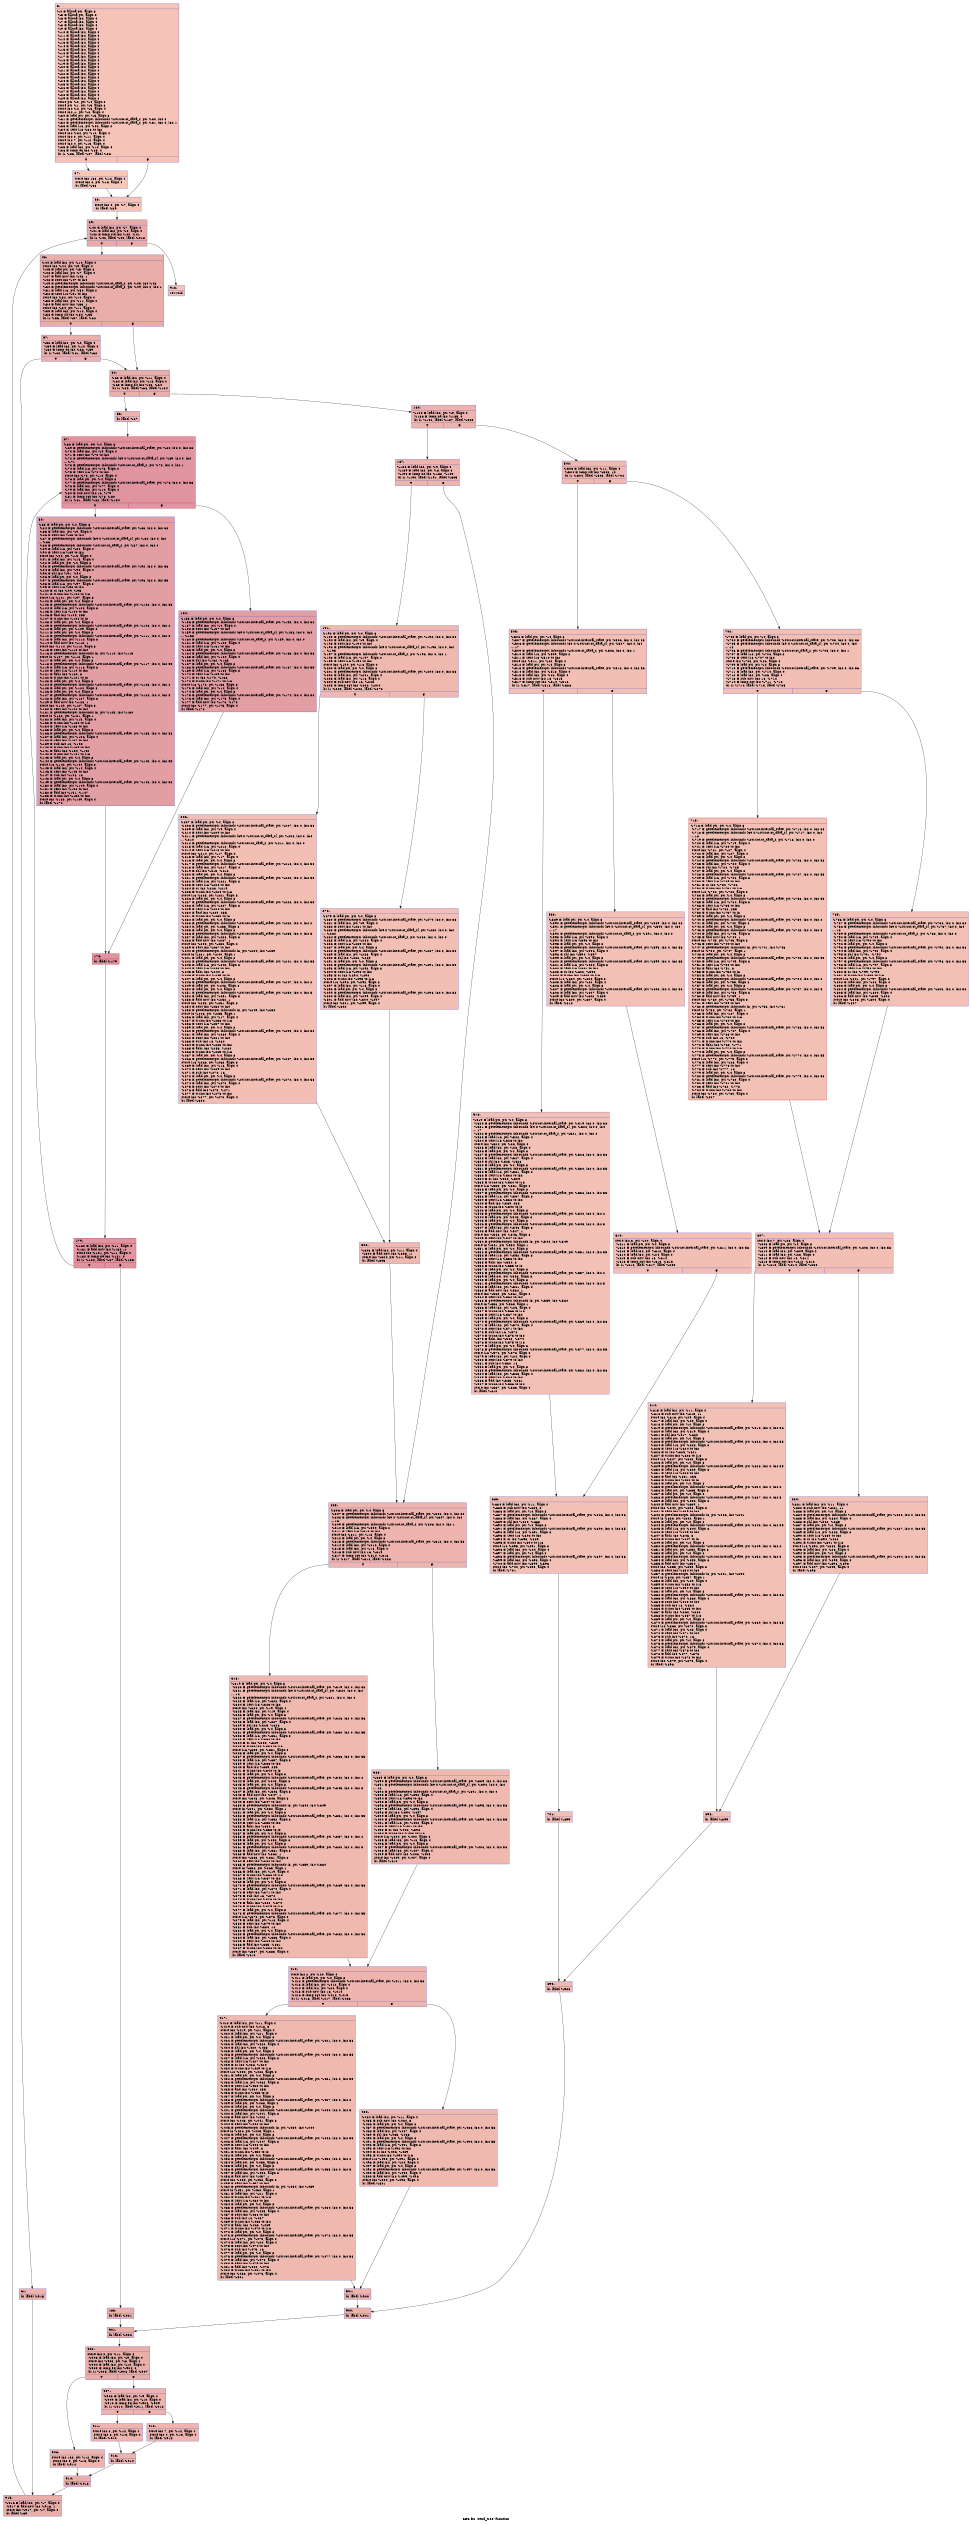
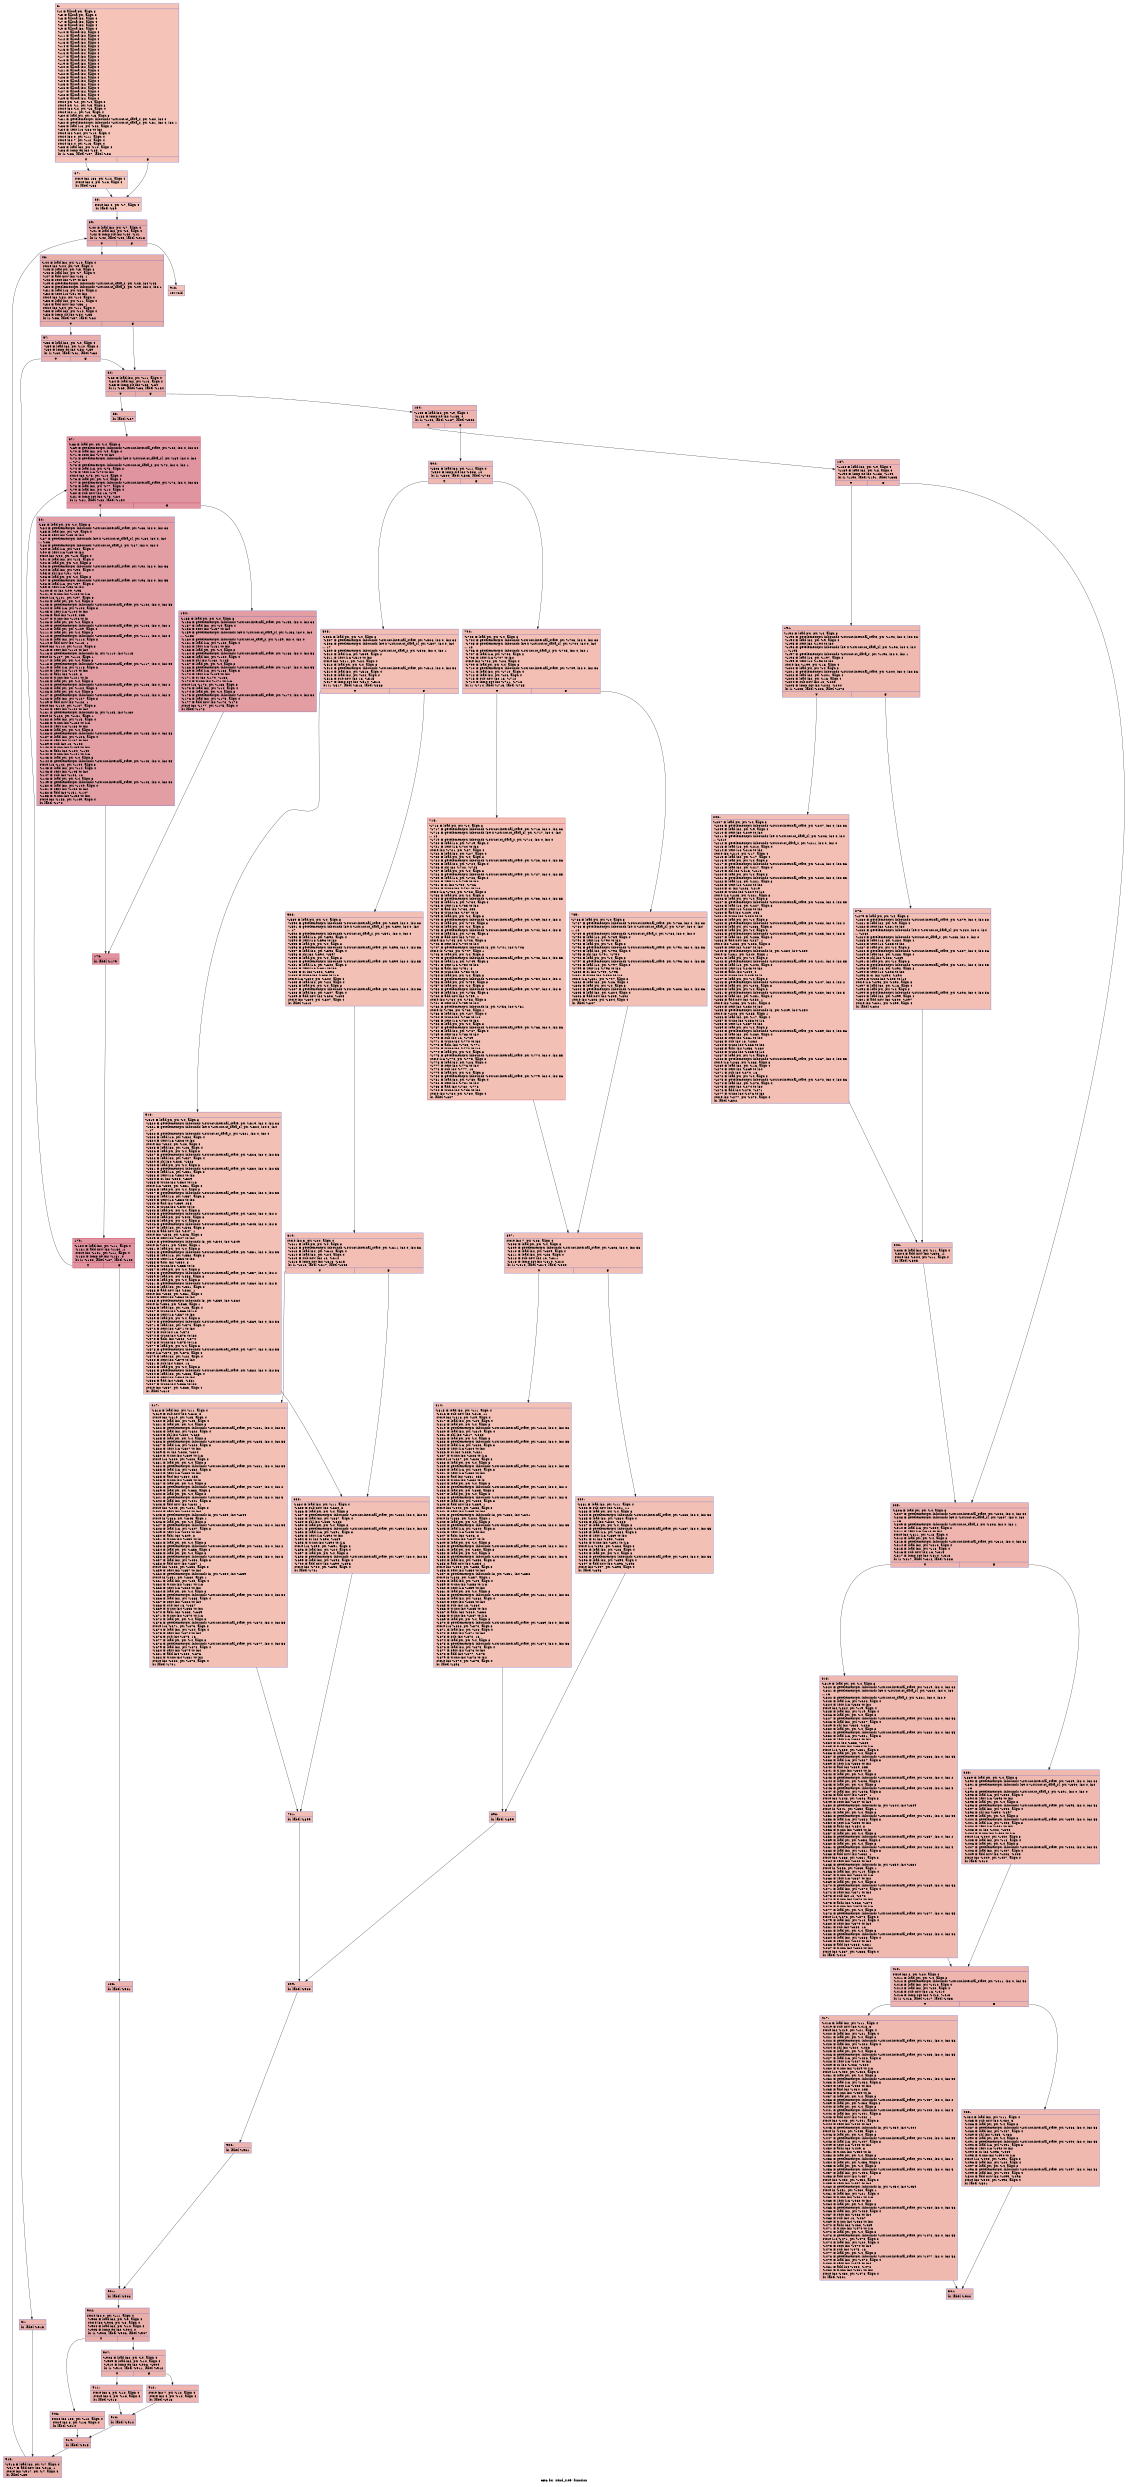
none -> (219, 1535)
(358, 2303) -> none
